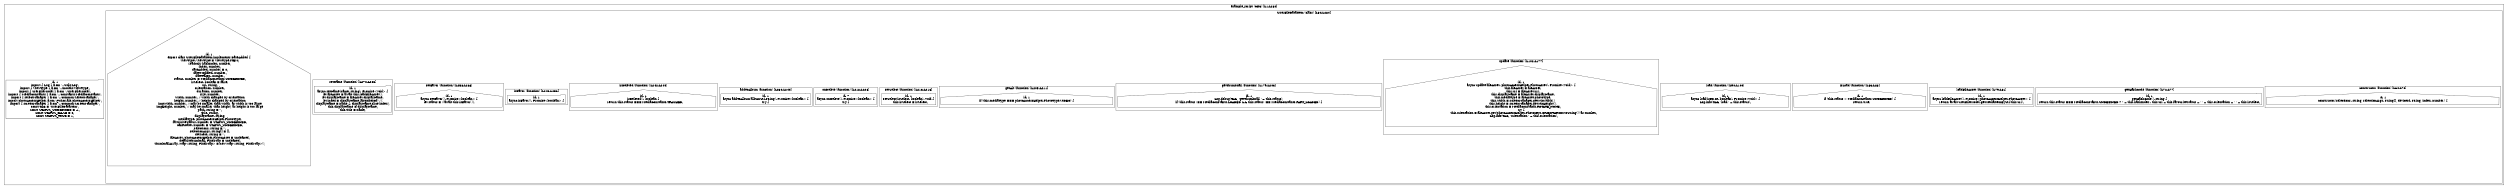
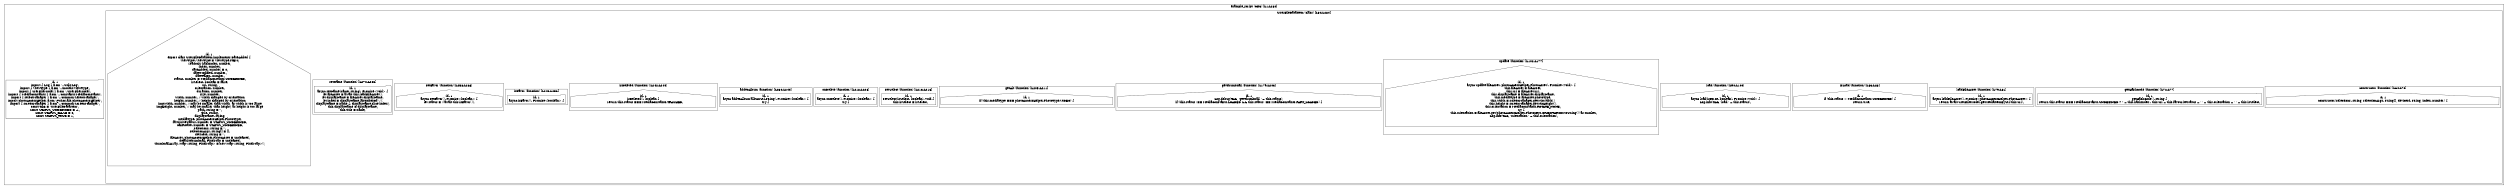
(846, 99) -> (846, 99)
